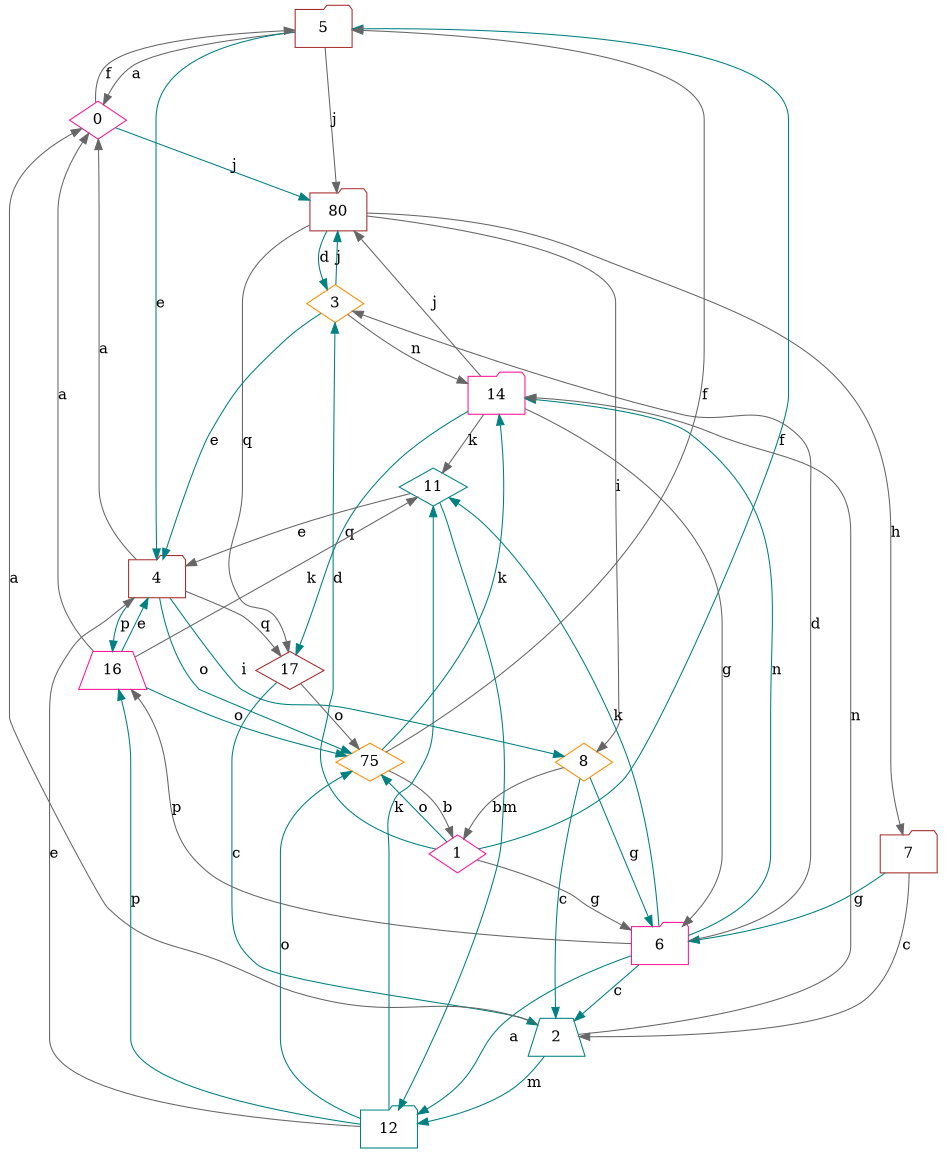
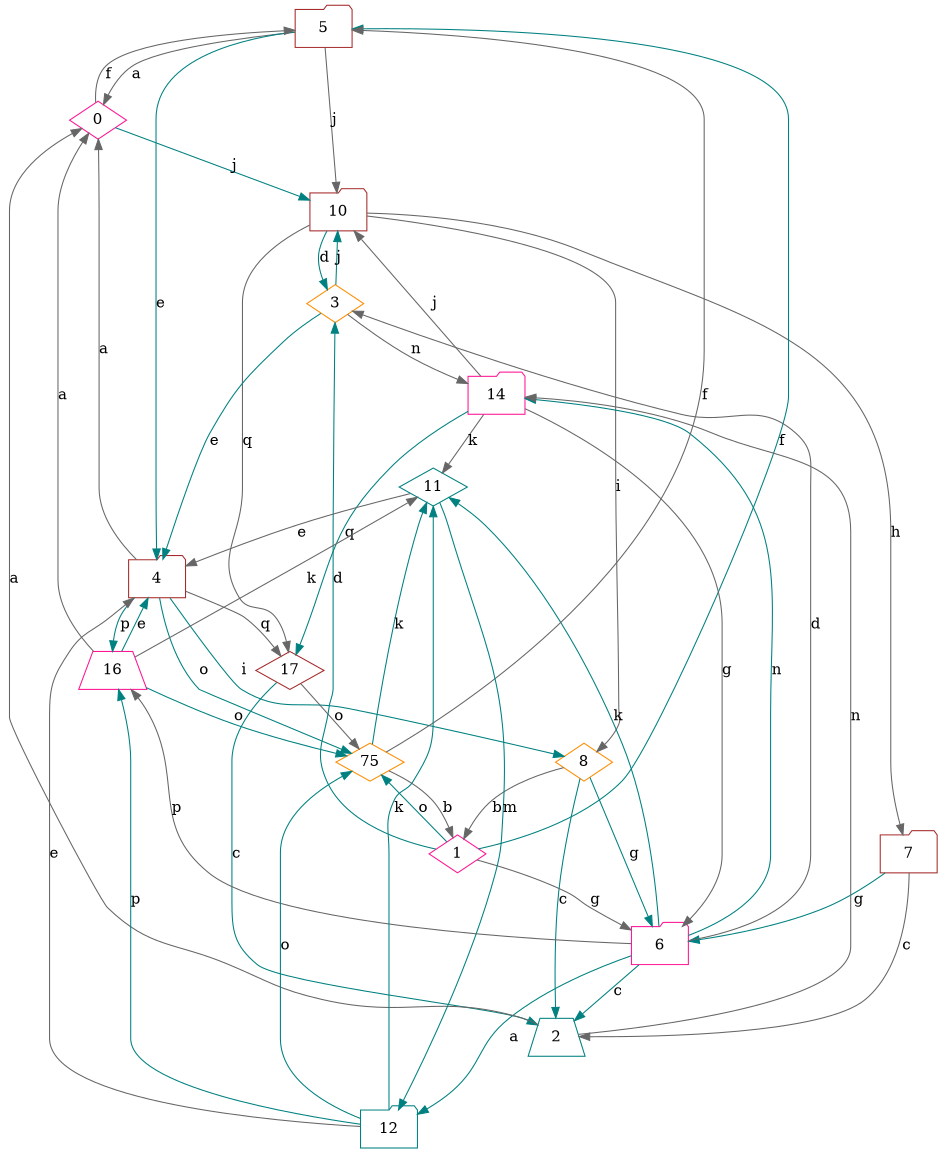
(338, 212) -> (338, 212)
(486, 604) -> (393, 627)
(493, 1100) -> none
